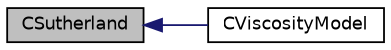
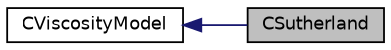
(185, 25) -> (224, 25)
